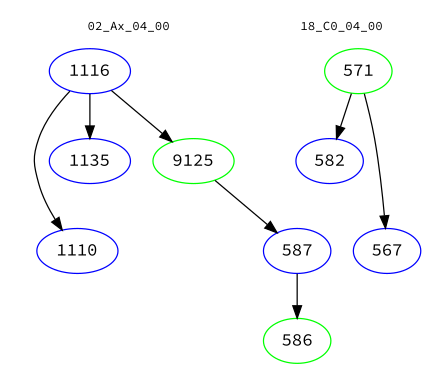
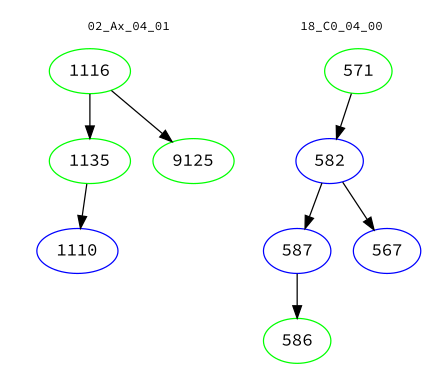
(129, 27) -> (129, 27)
(90, 71) -> (90, 71)
(35, 152) -> (85, 200)
(377, 154) -> (355, 201)
(90, 161) -> (90, 161)
(236, 198) -> (316, 200)
